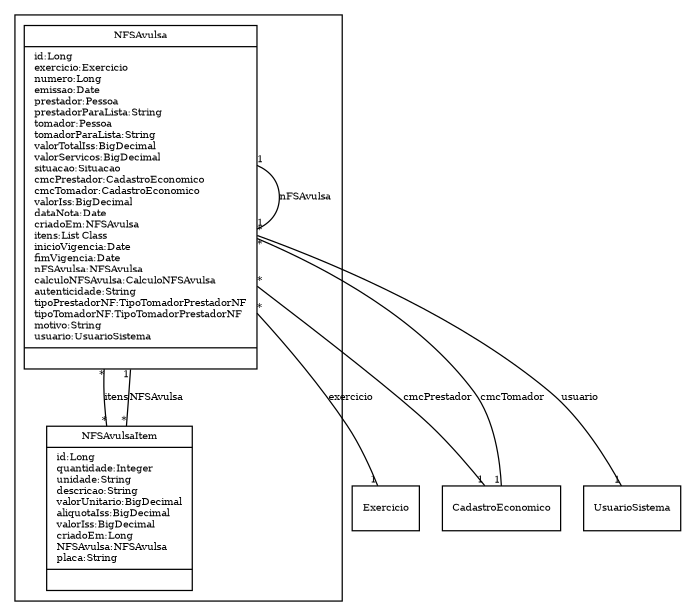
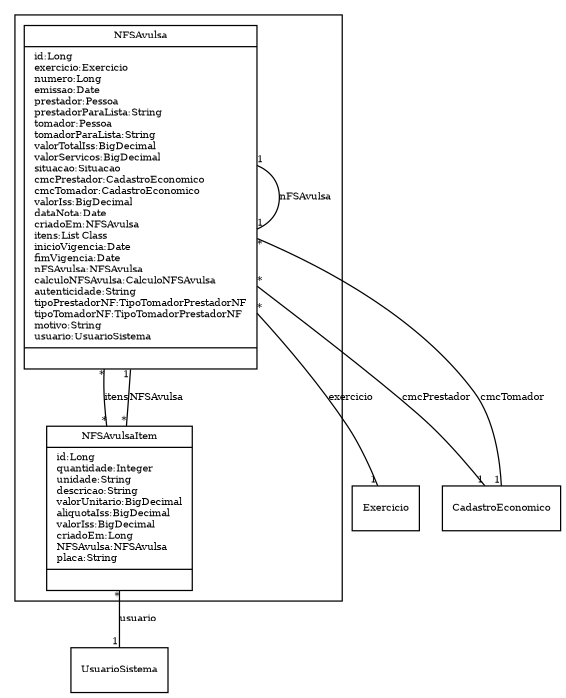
(462, 331) -> (119, 619)
